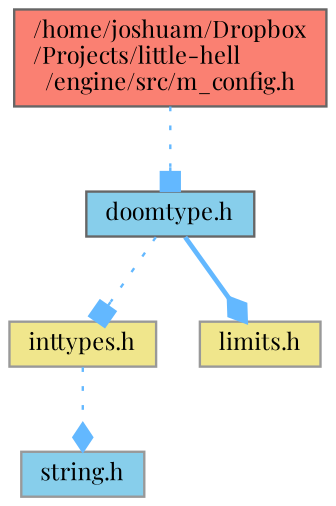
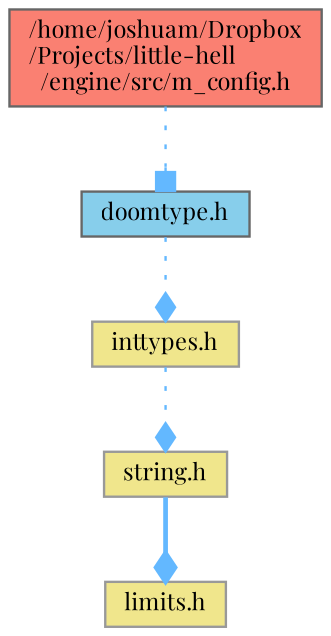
(207, 268) -> (166, 525)
(133, 269) -> (166, 265)
(83, 474) -> (166, 474)
